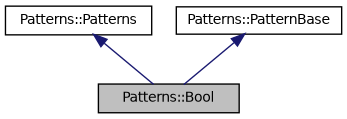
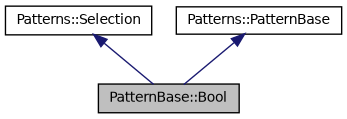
(79, 20) -> (79, 20)
(169, 98) -> (169, 98)
